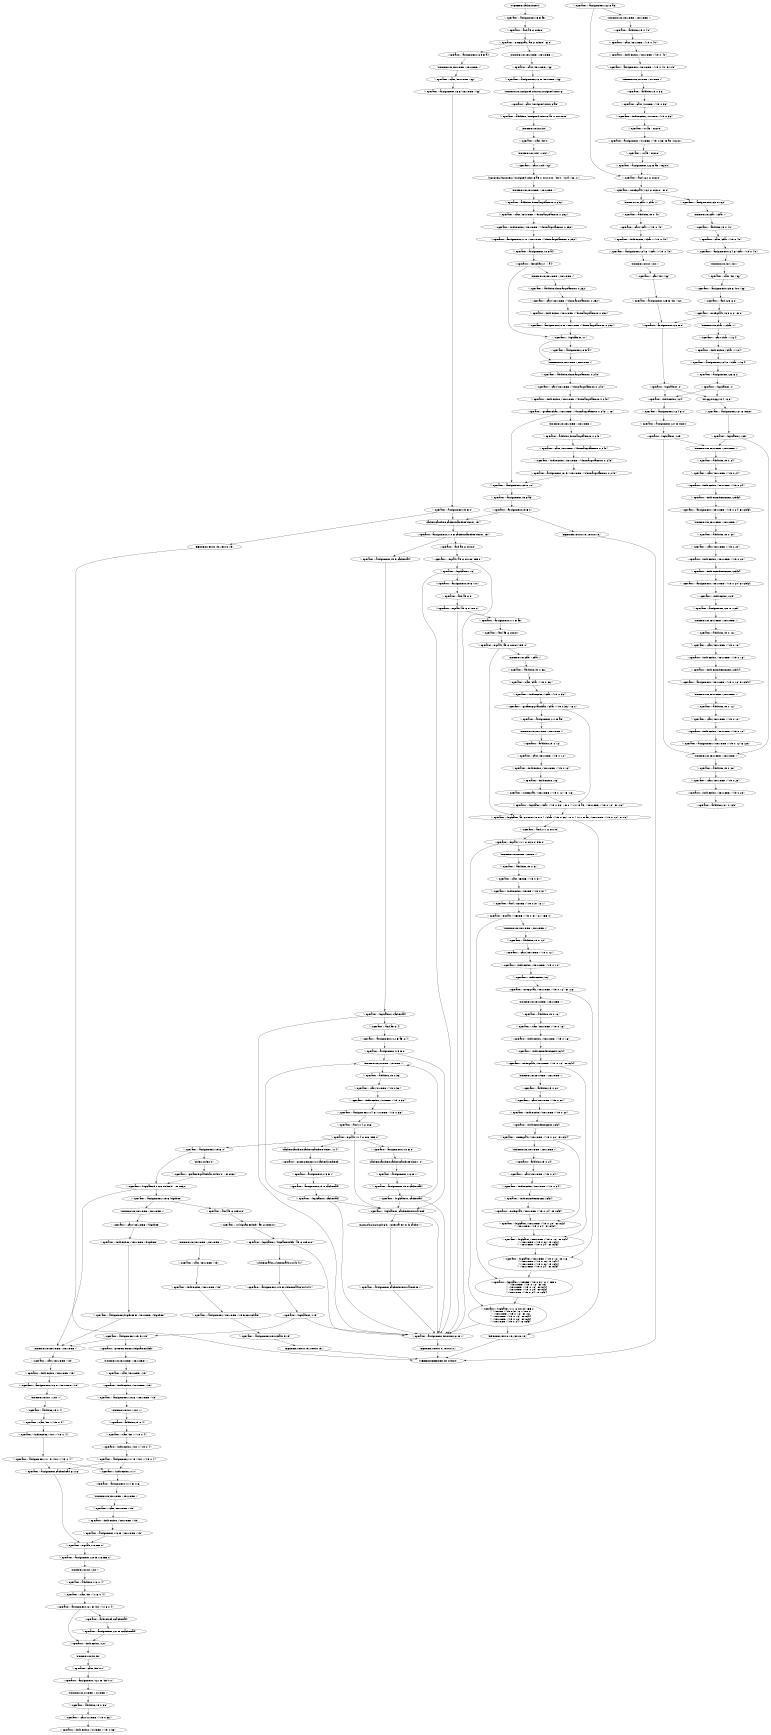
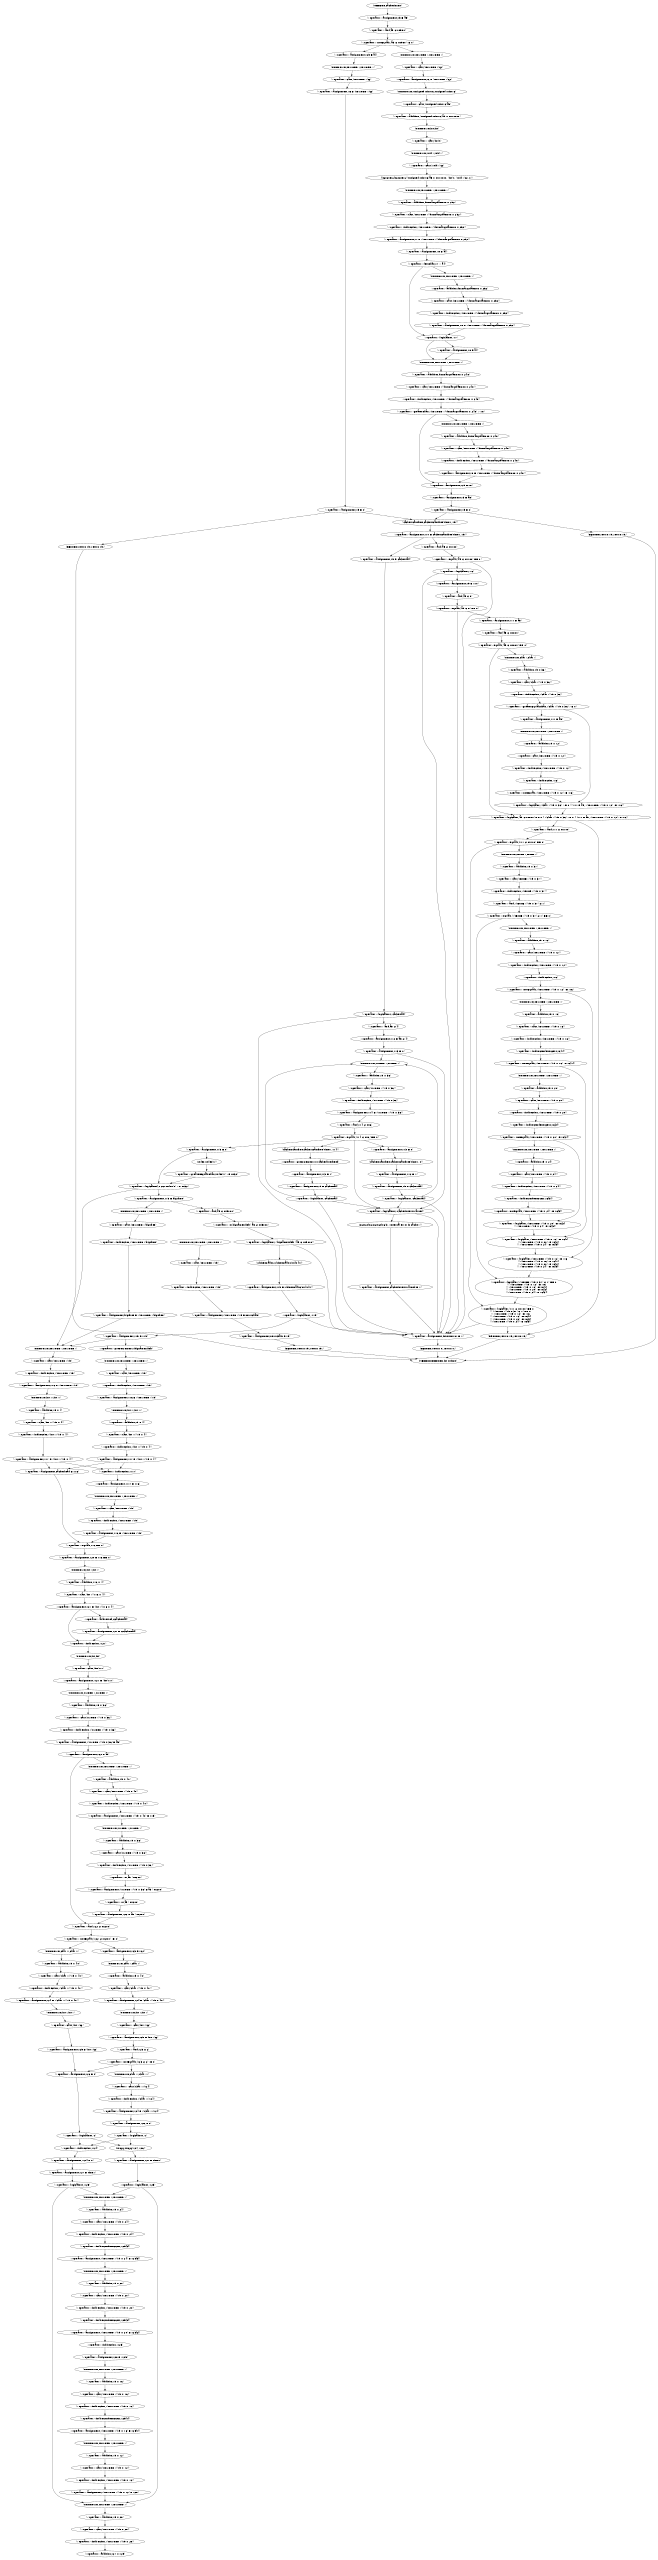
none -> (88, 1742)
